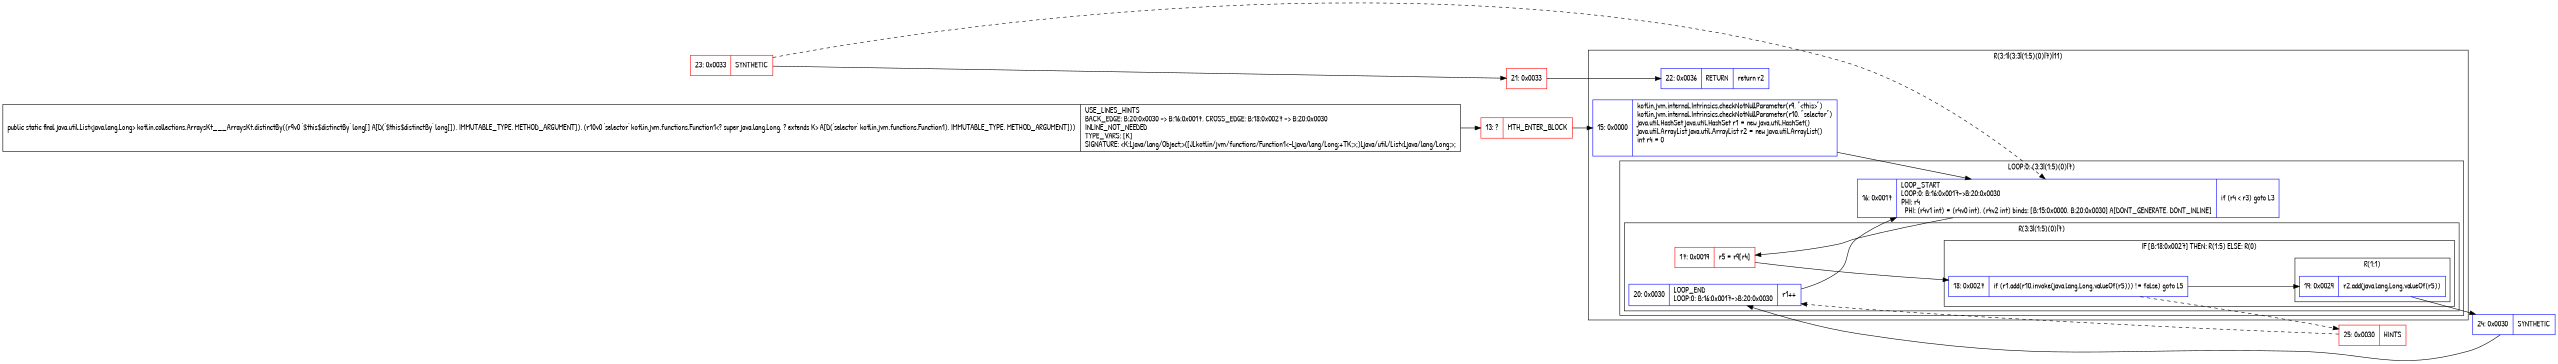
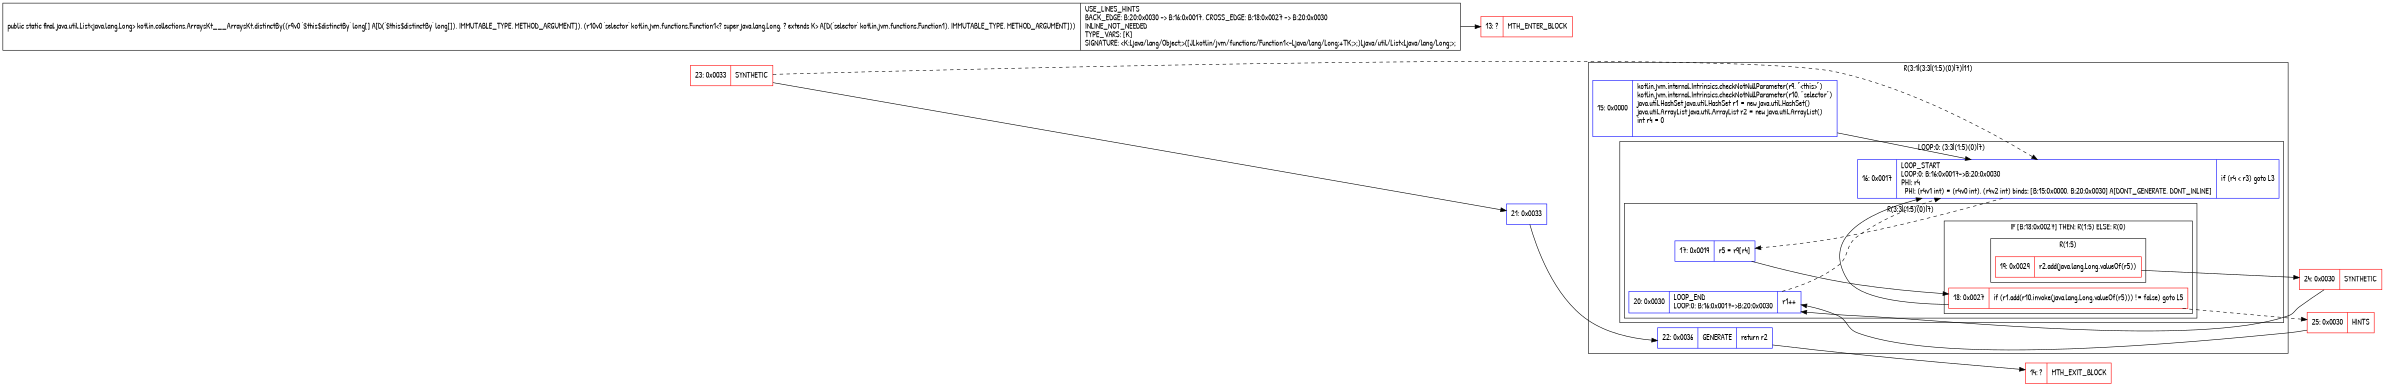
(1717, 78) -> (1717, 338)
(1527, 79) -> (1527, 214)
(1580, 128) -> none
(1848, 241) -> (1883, 229)
(1847, 256) -> (1853, 240)
(1715, 257) -> (1715, 251)
(2372, 265) -> (2068, 245)
(2068, 286) -> (2068, 298)
(2241, 286) -> (1843, 271)
(2372, 286) -> (2068, 267)
(2113, 324) -> (2052, 349)
(2514, 325) -> (2341, 279)
none -> (2068, 373)
